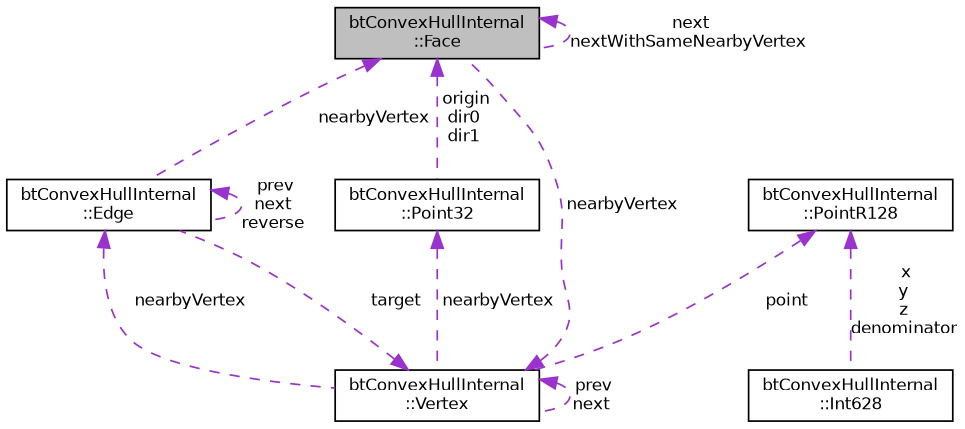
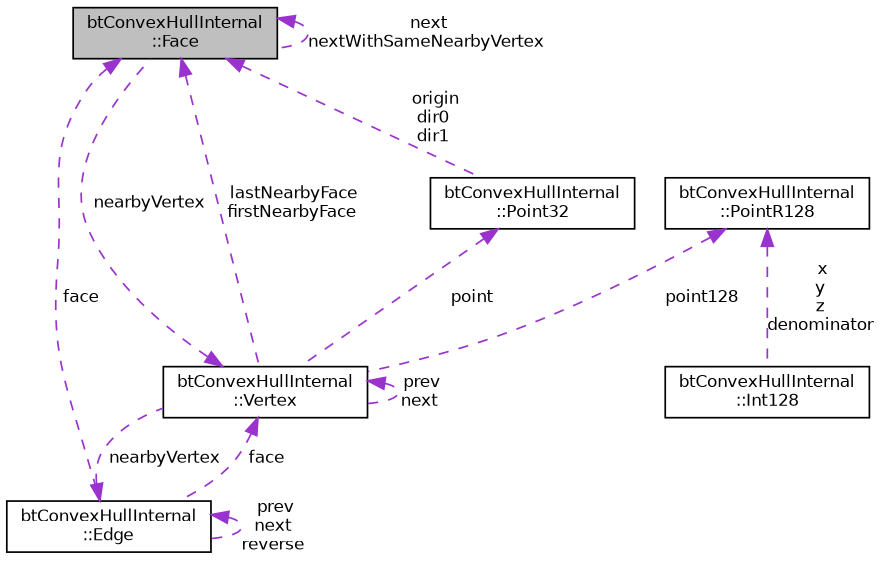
(372, 118) -> (79, 298)
none -> (222, 221)
(394, 301) -> (265, 459)
(496, 301) -> (470, 298)
(784, 301) -> (699, 298)
(851, 396) -> (767, 392)
